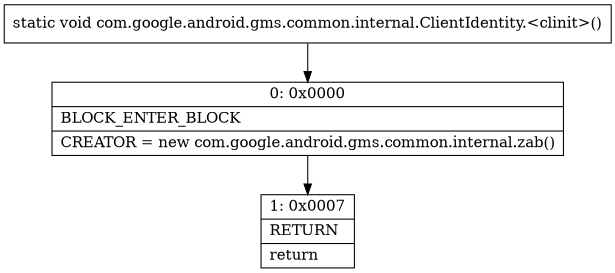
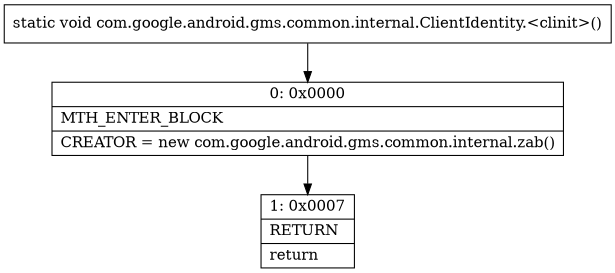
(151, 118) -> (142, 118)
